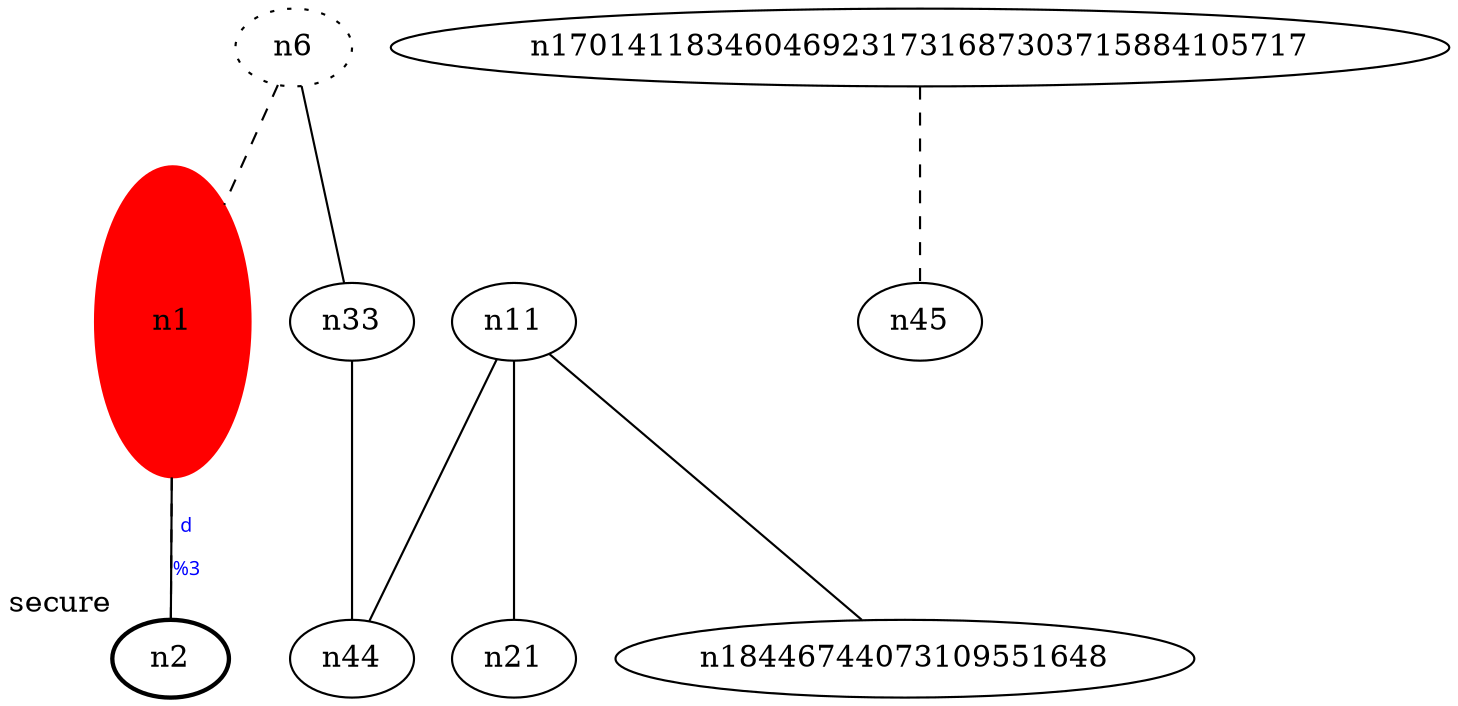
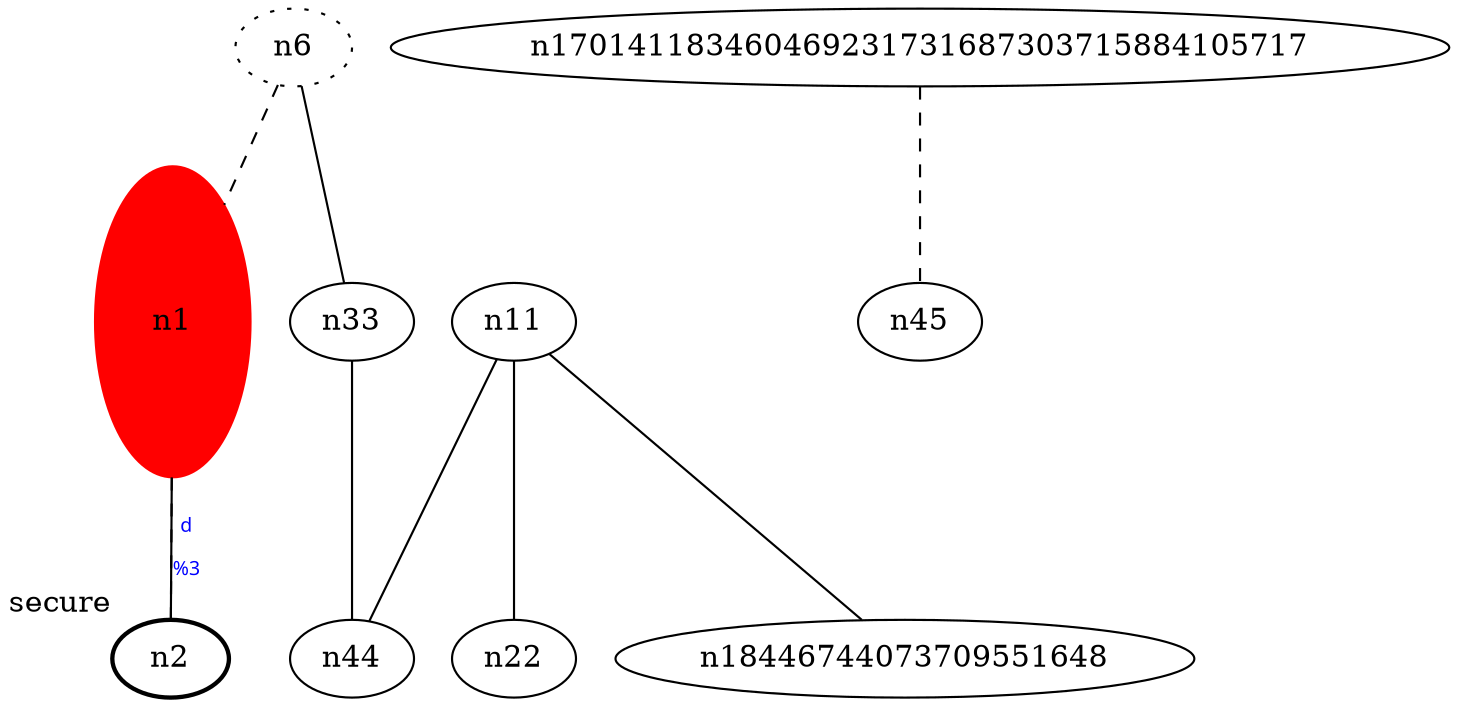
(514, 659) -> (514, 659)
(905, 659) -> (905, 659)
